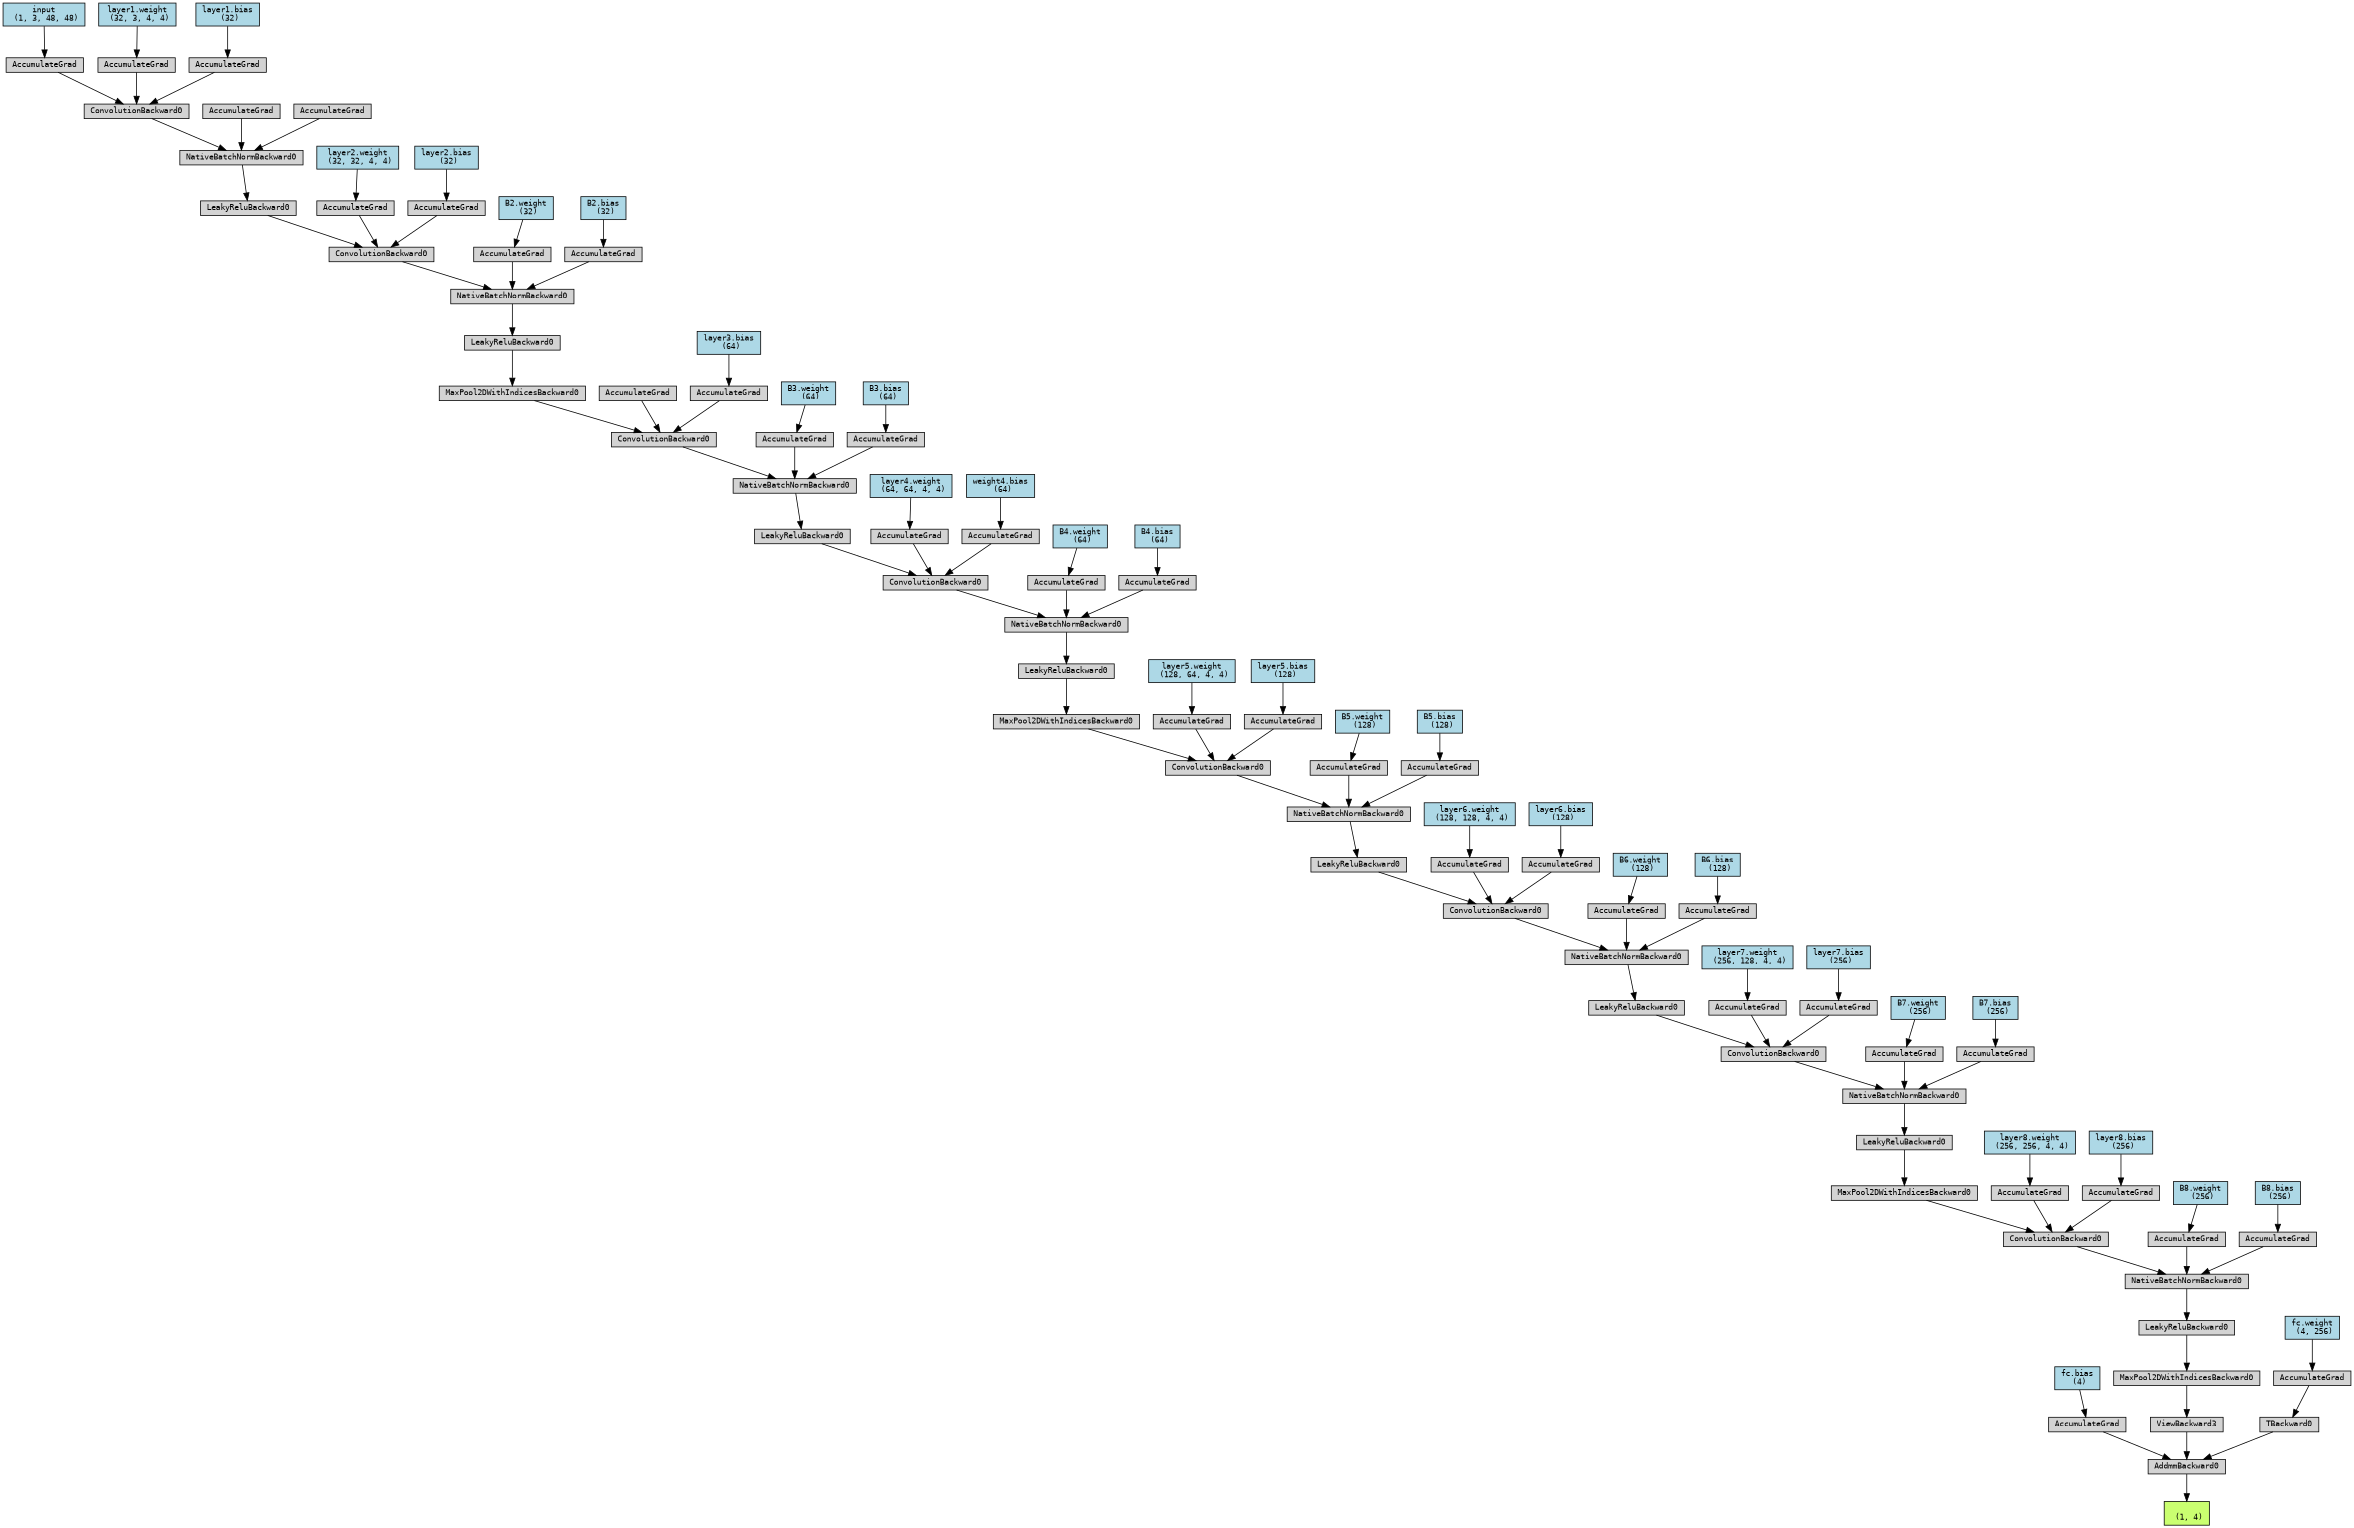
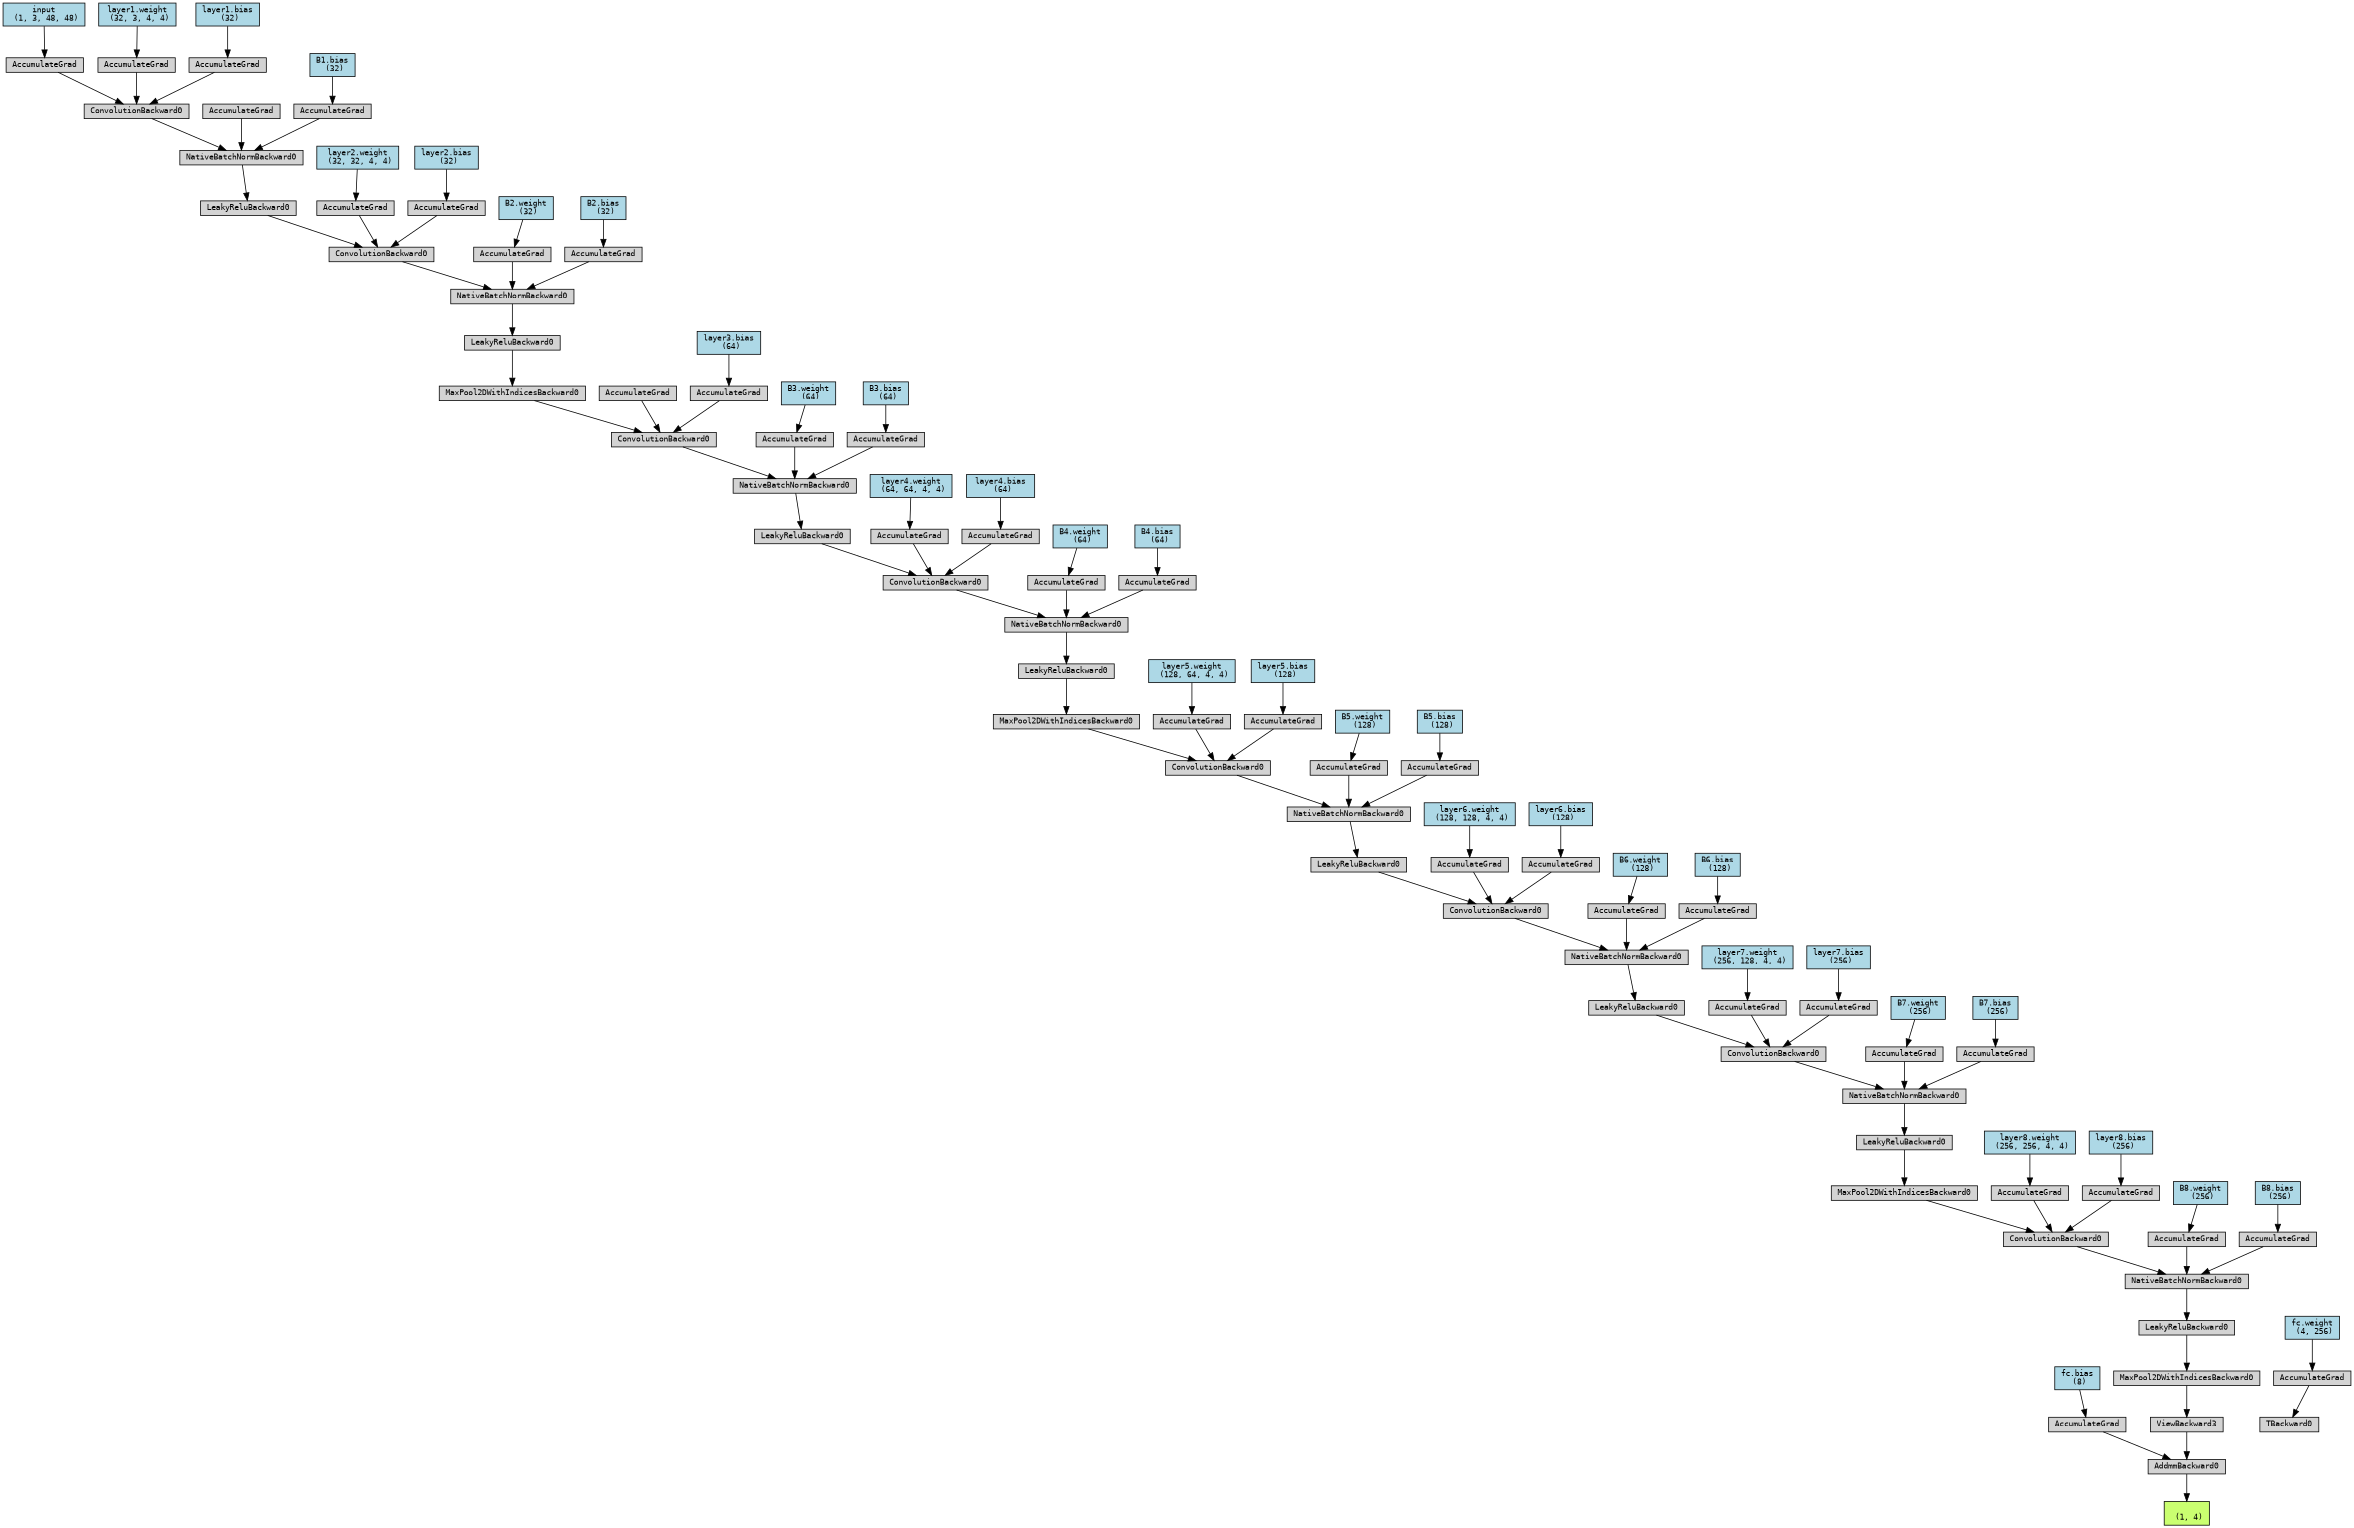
none -> (333, 65)
(1001, 486) -> (1001, 486)
(2077, 1378) -> (2077, 1378)
(2242, 1444) -> none
